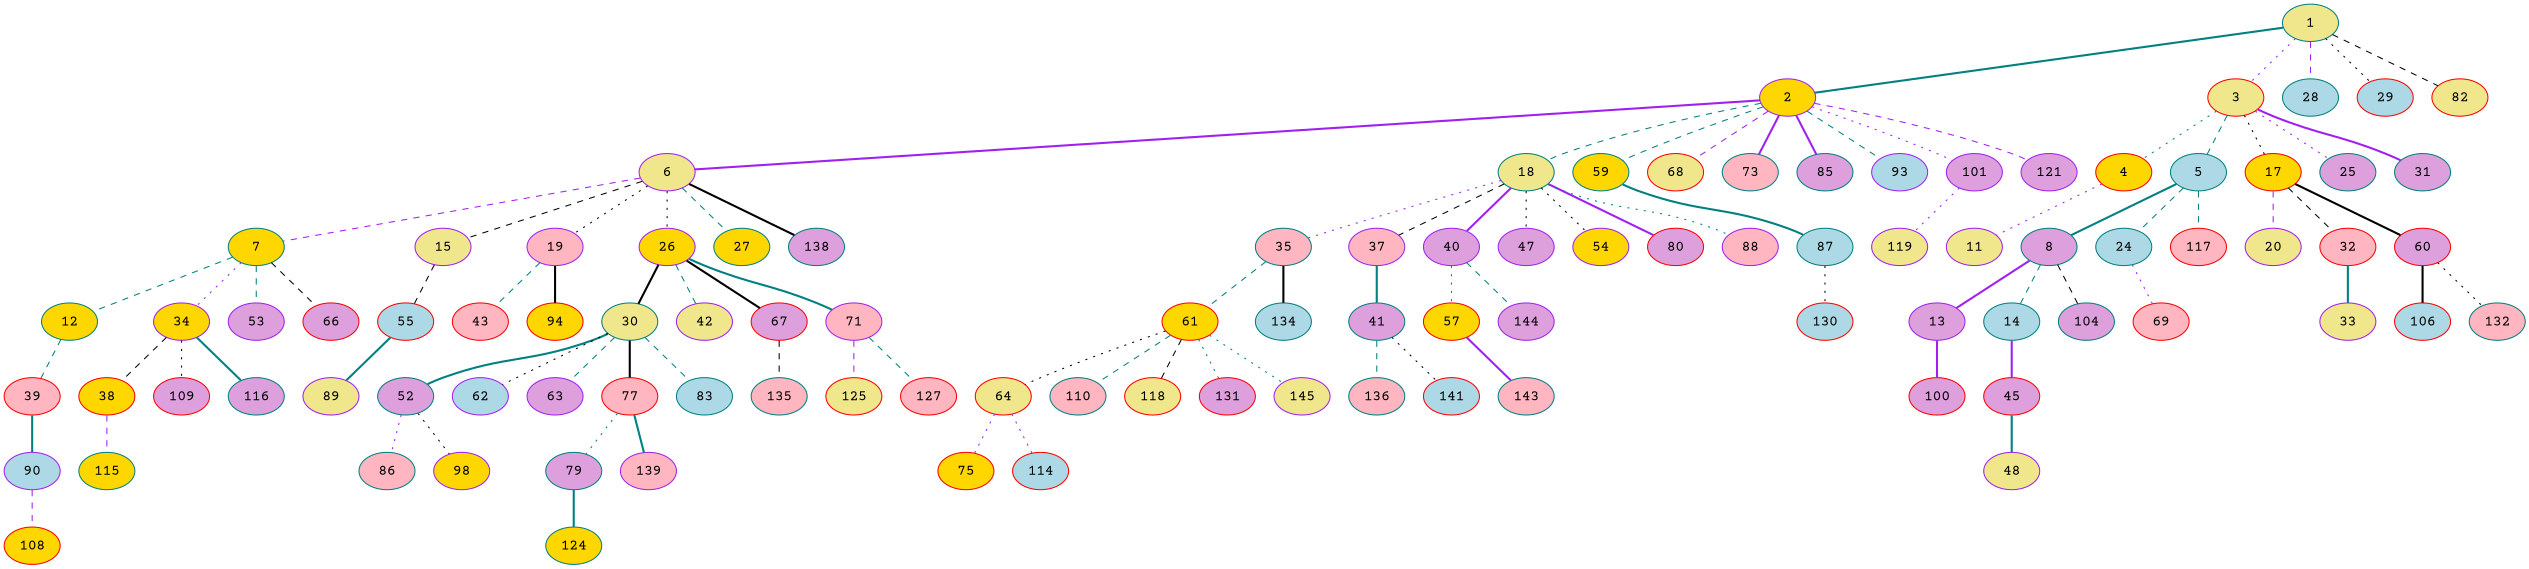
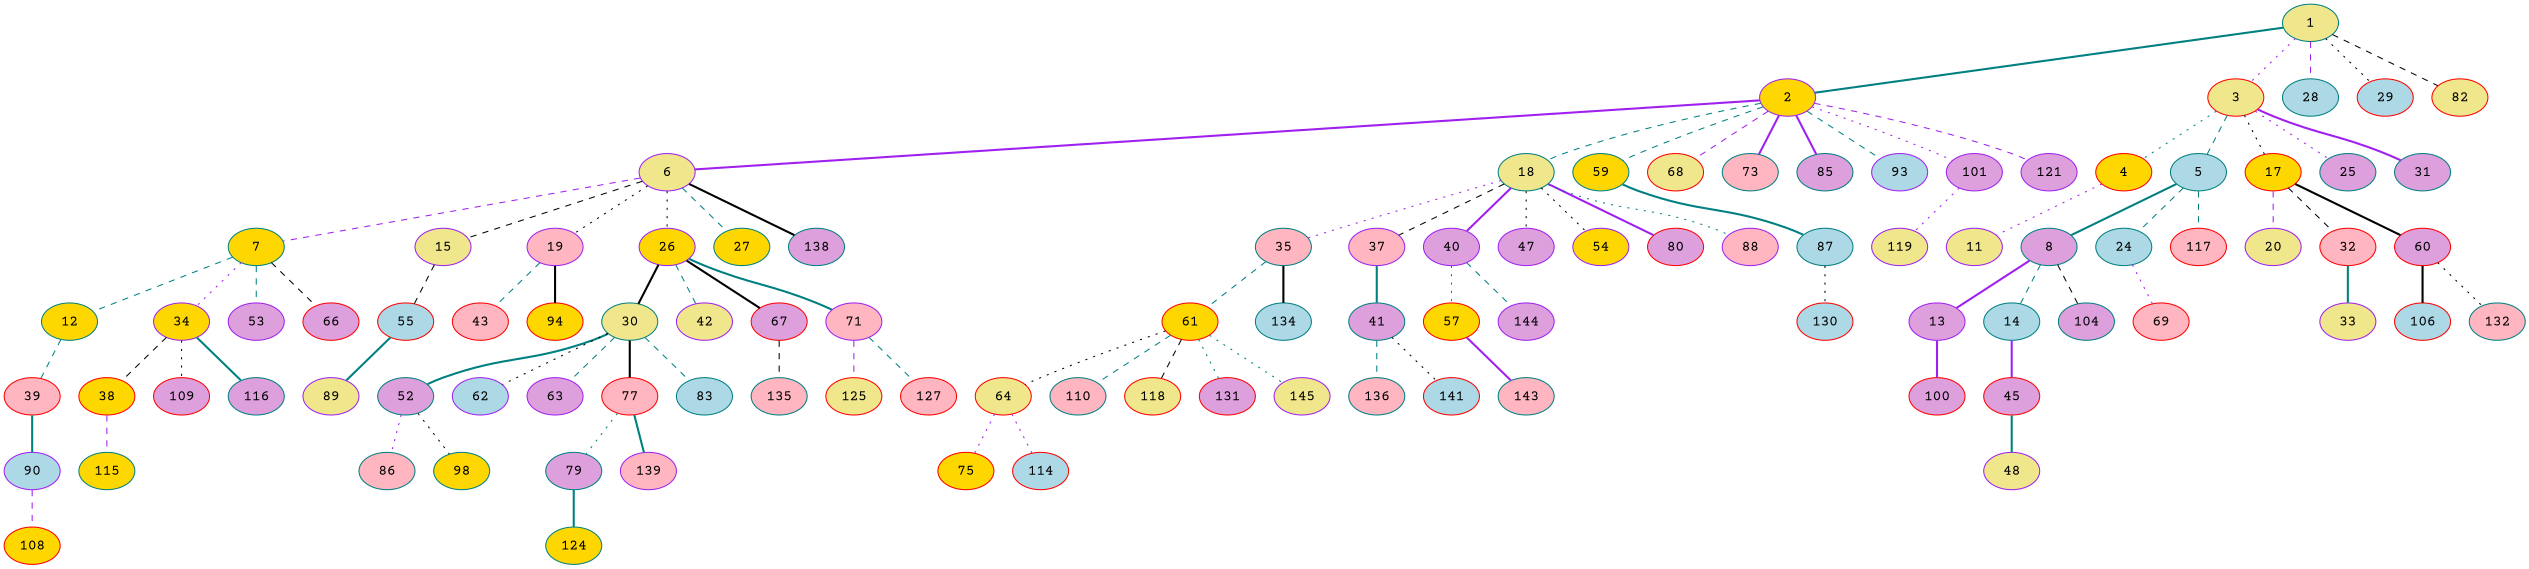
(462, 471) -> (462, 471)
